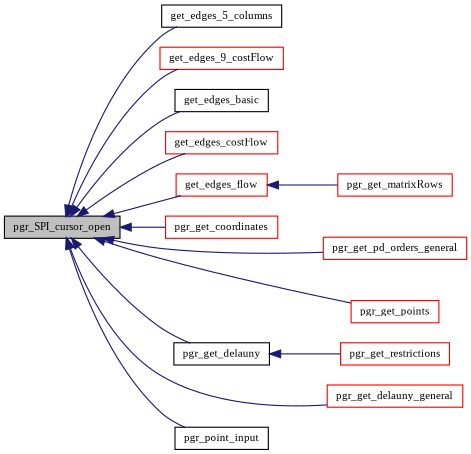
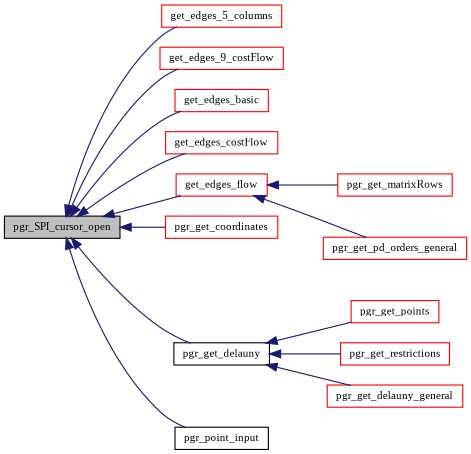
(222, 16) -> (222, 16)
(222, 101) -> (222, 101)
(218, 252) -> (316, 218)
(227, 275) -> (314, 331)
(167, 378) -> (314, 376)
